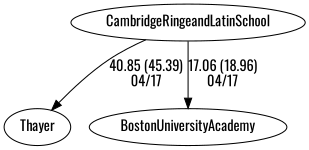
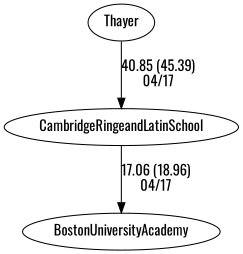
(99, 67) -> (121, 70)
